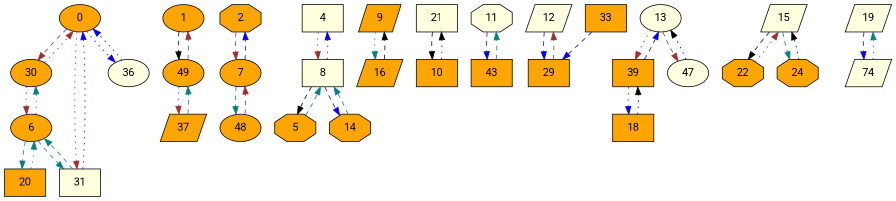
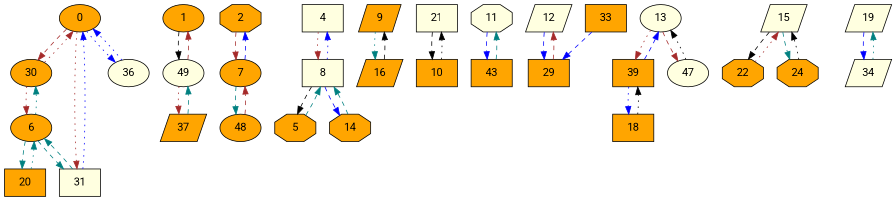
(183, 73) -> (183, 73)
(868, 73) -> (868, 73)
